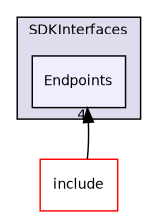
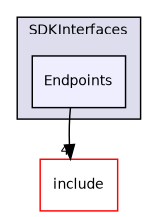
(88, 141) -> (69, 128)
